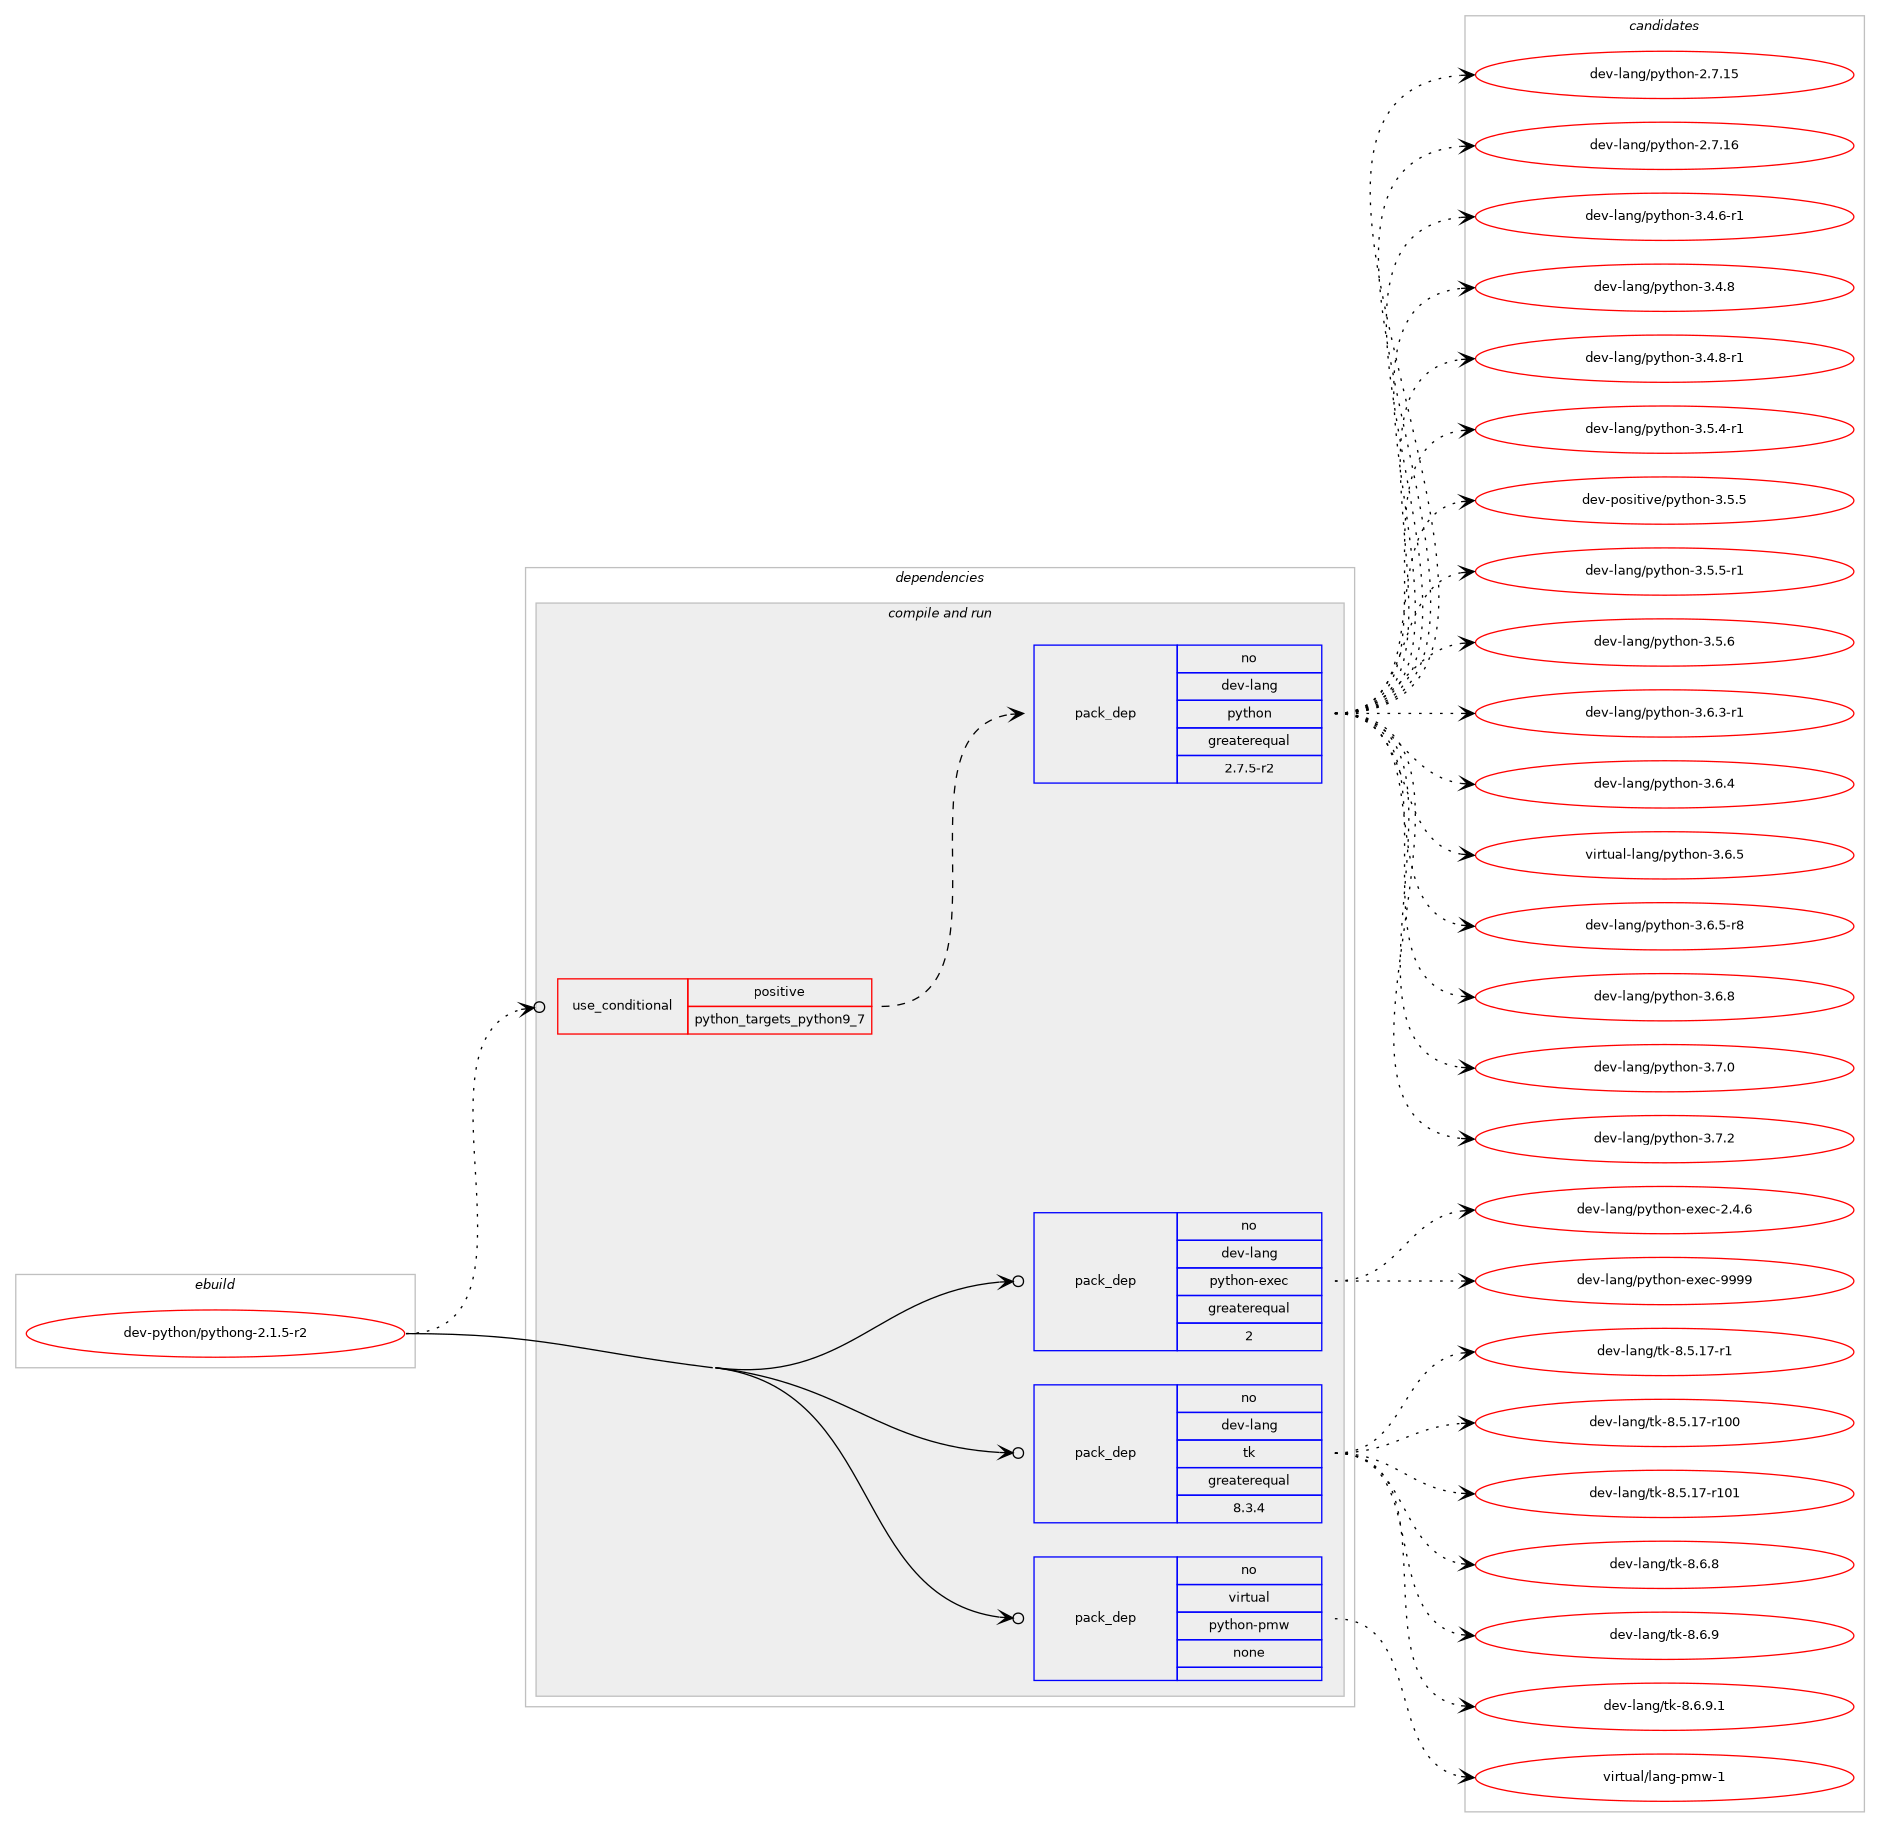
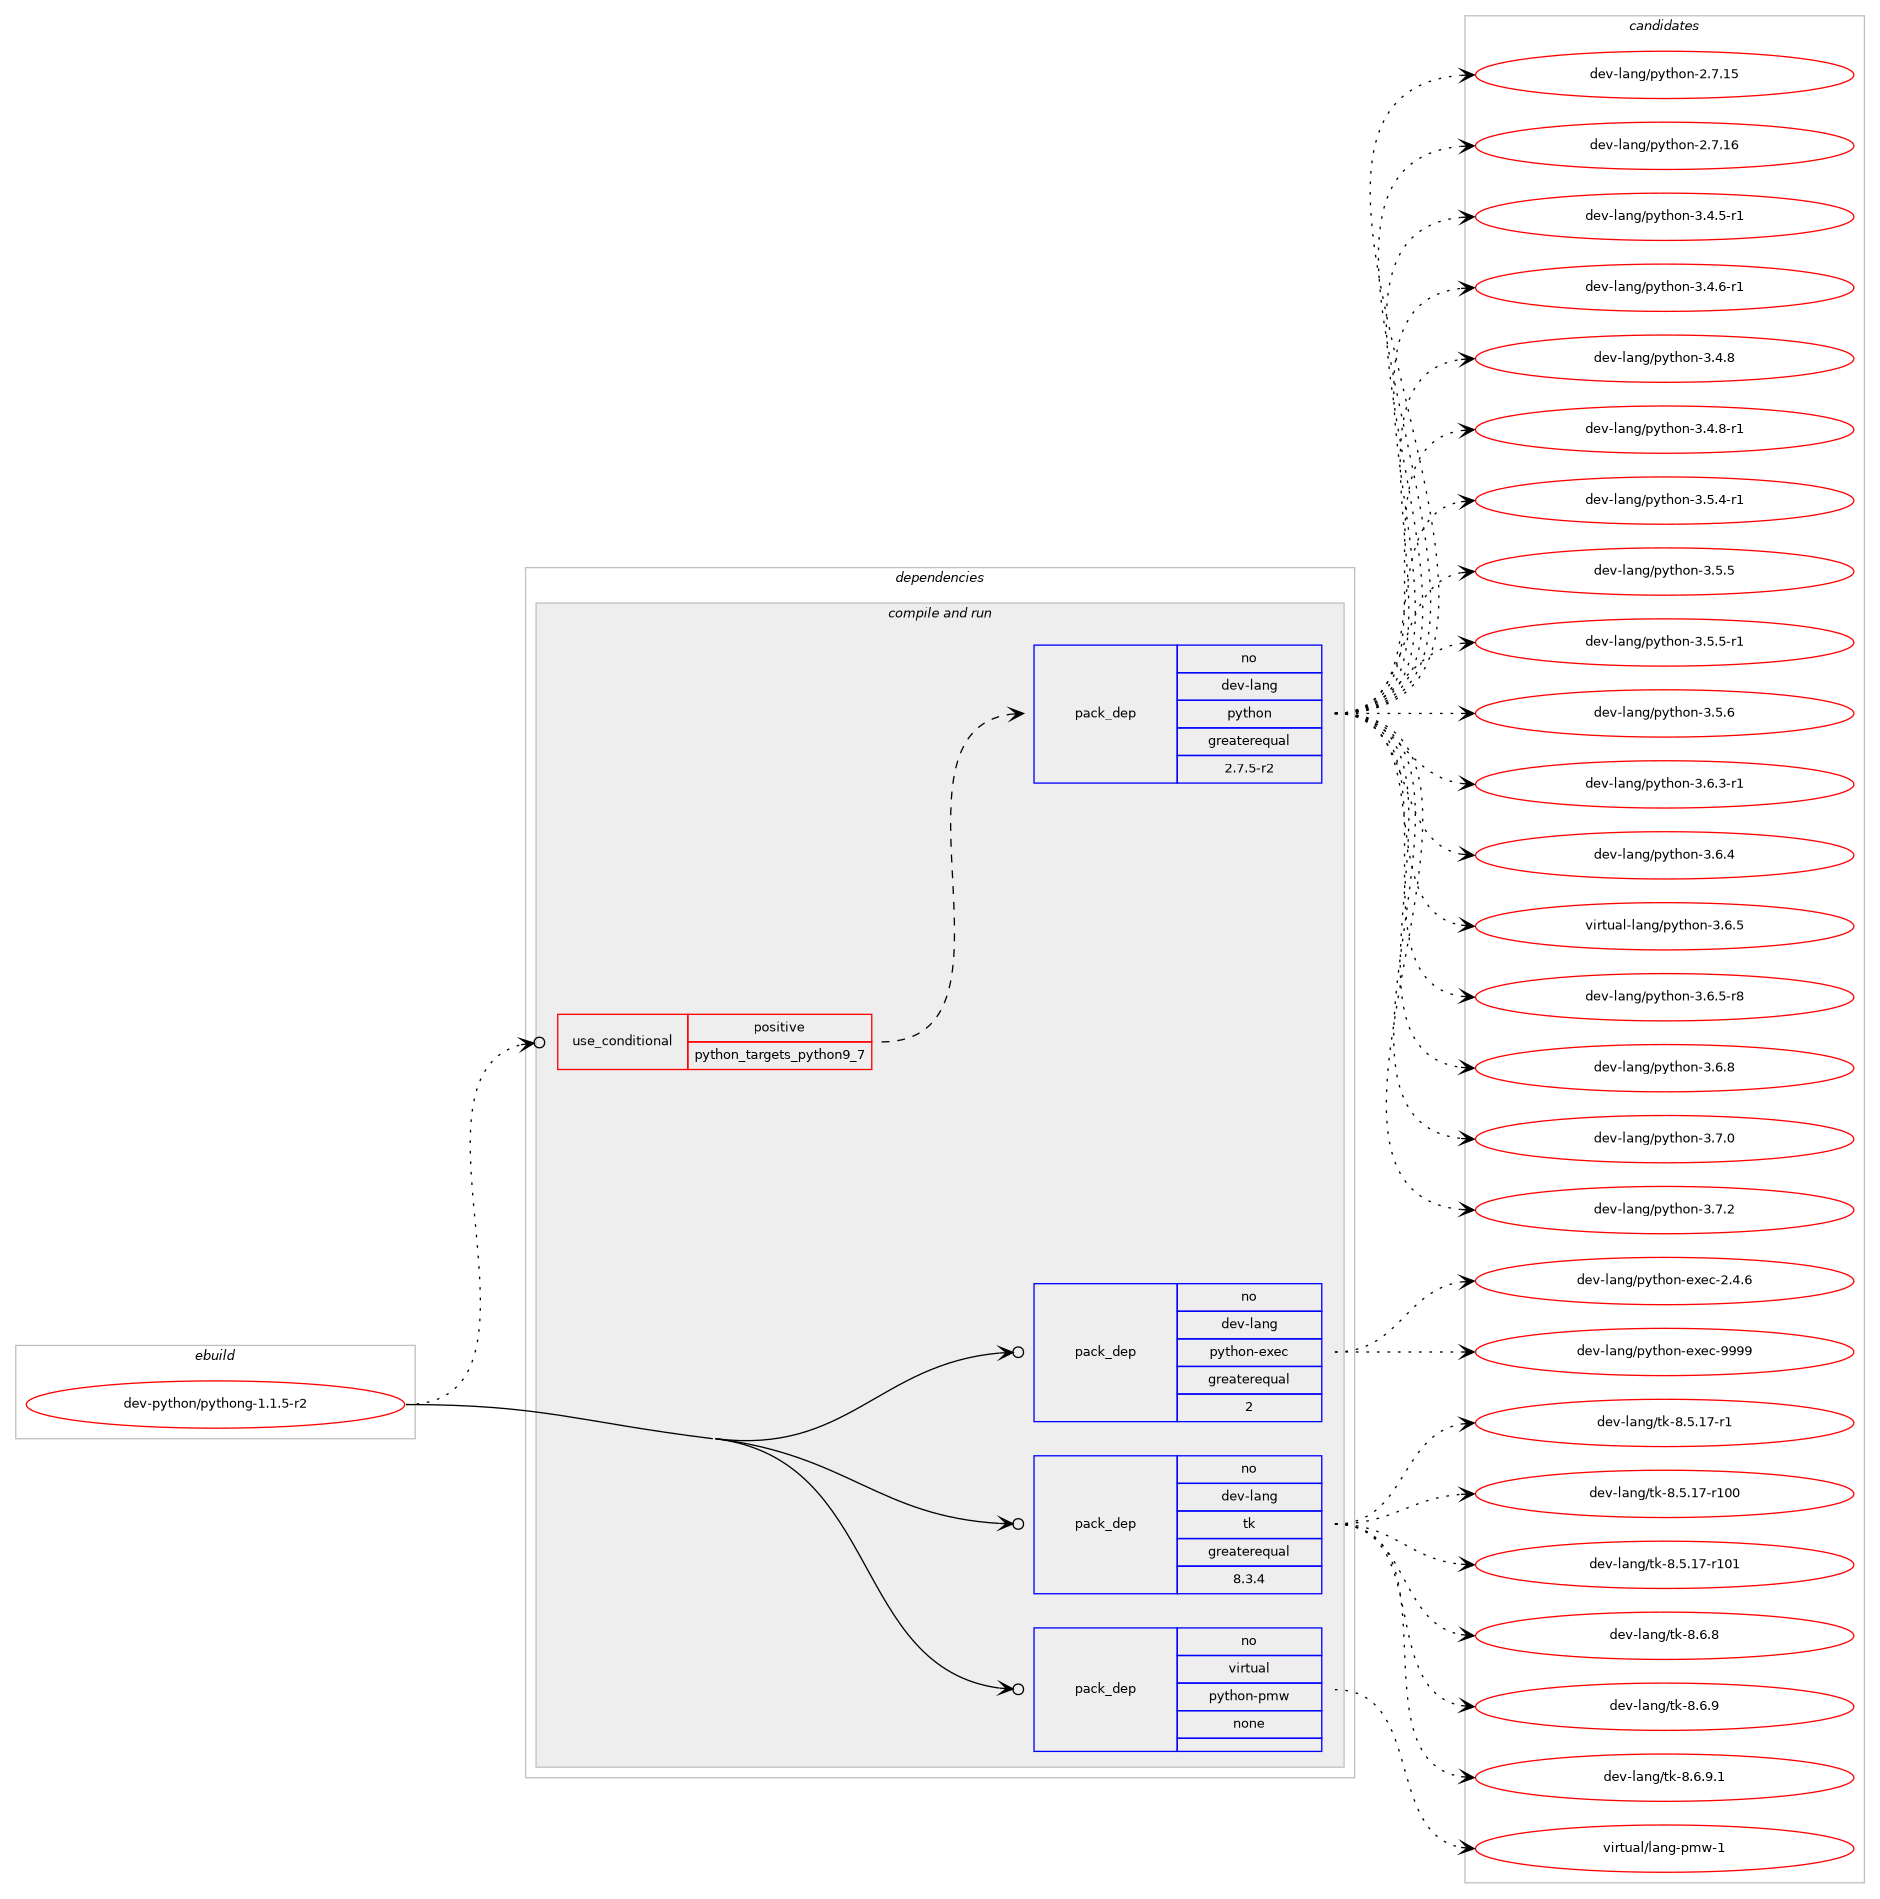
none -> (1665, 217)
(1665, 501) -> (1665, 572)
(215, 1334) -> (215, 1405)
